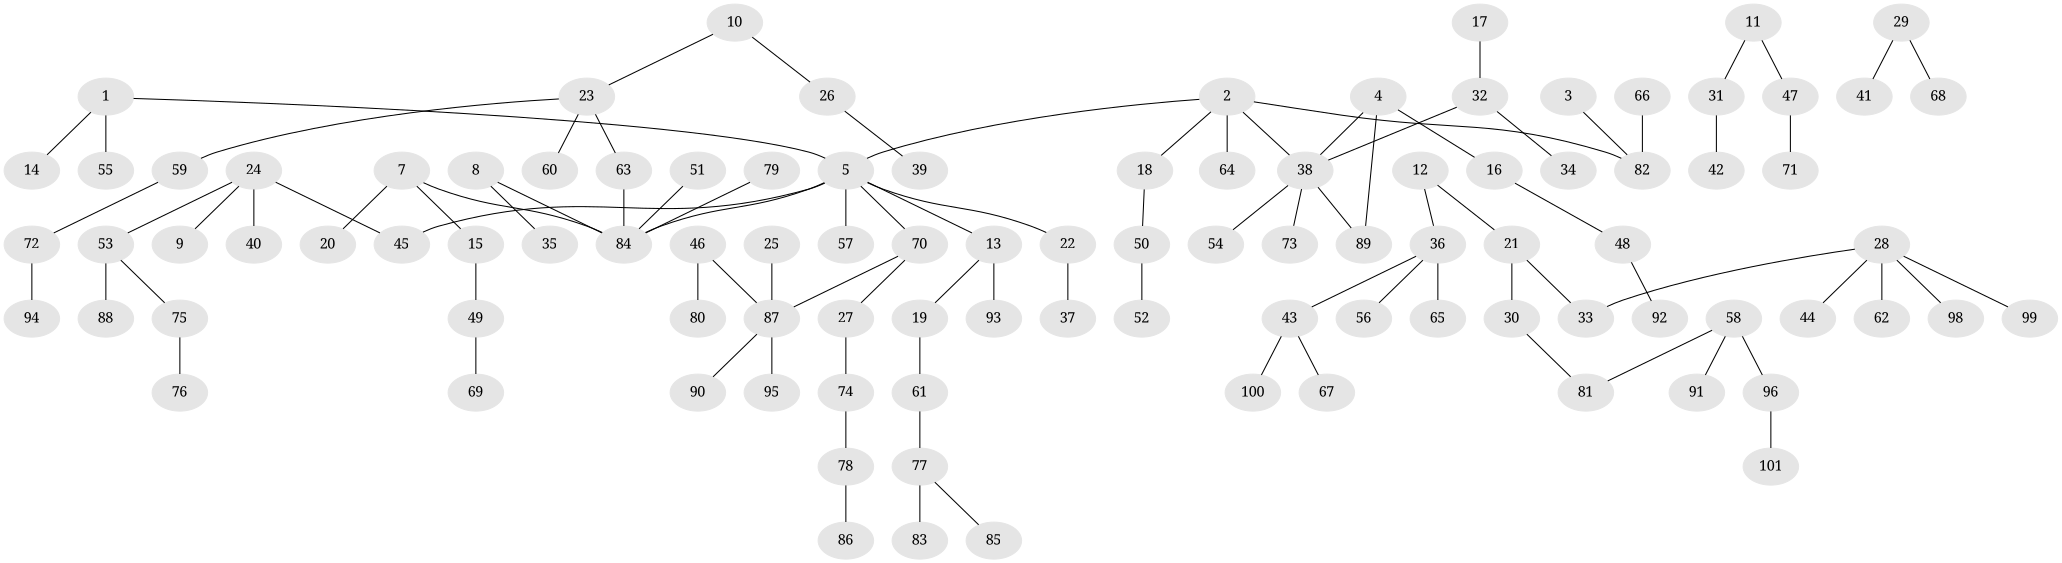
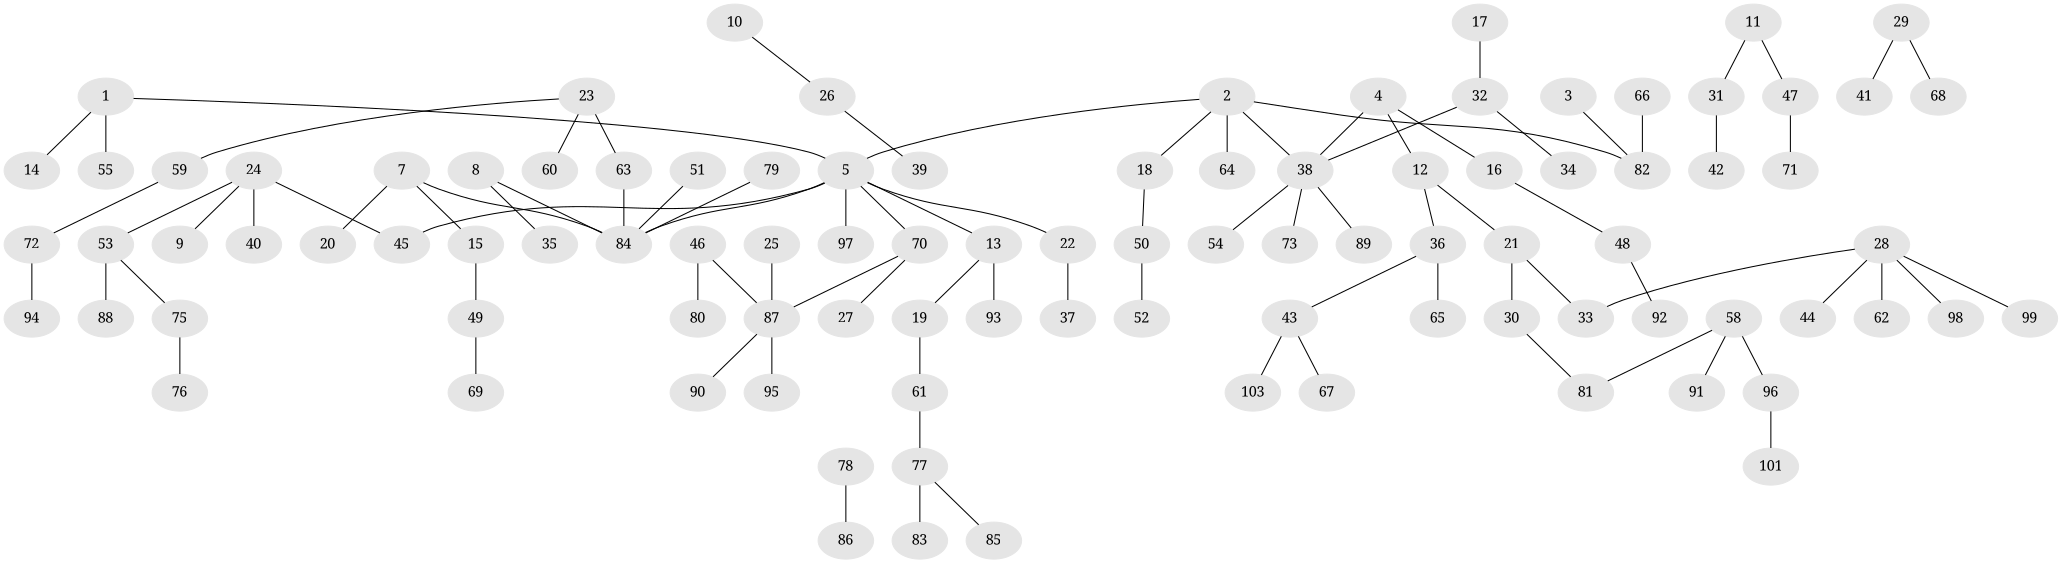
(661, 60) -> none
(1371, 171) -> (1402, 138)
(846, 245) -> (846, 245)
(1364, 319) -> none
(846, 393) -> none
(1253, 393) -> (1253, 393)
